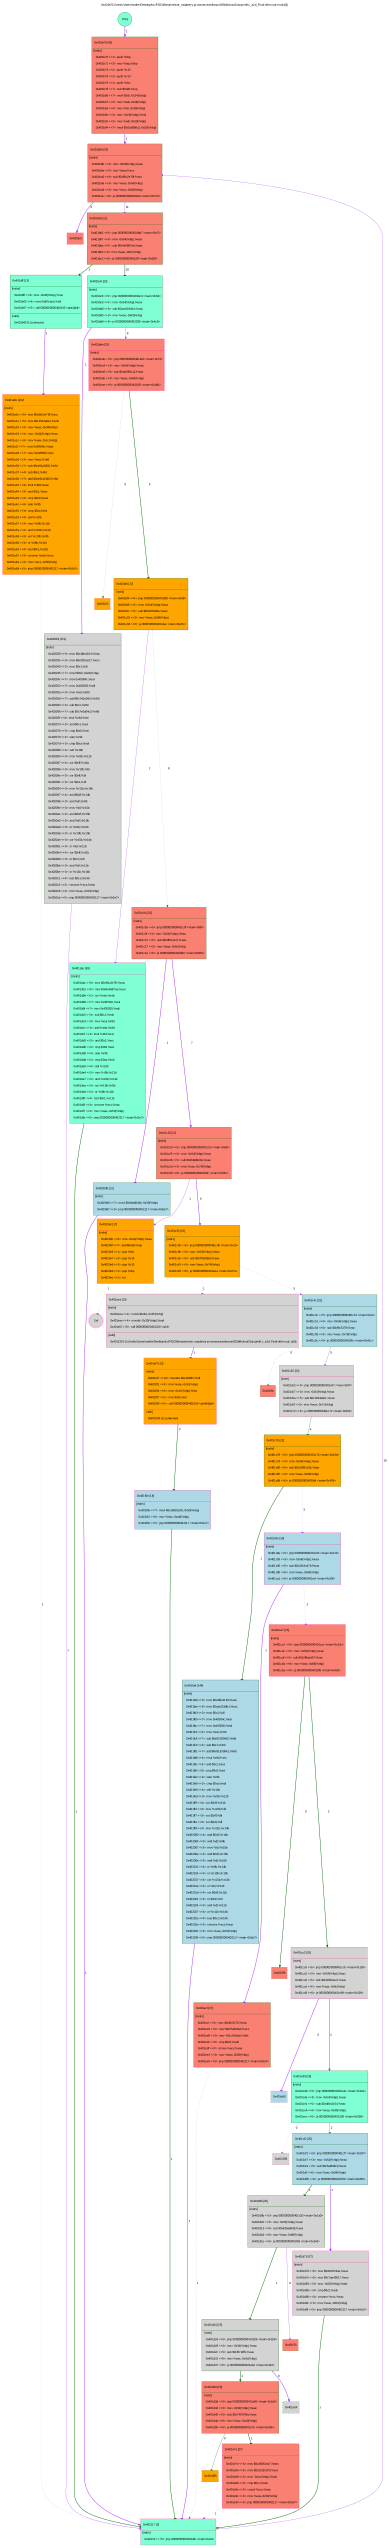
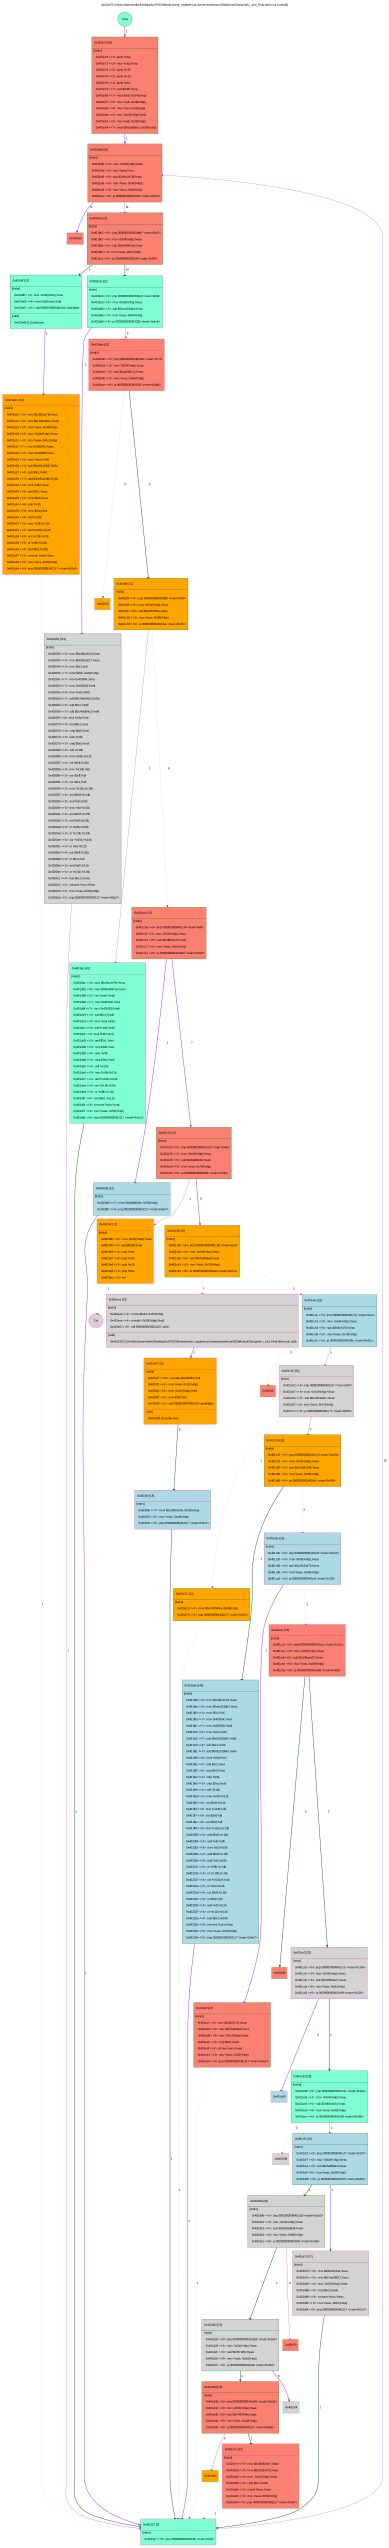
(193, 1352) -> (193, 1352)
none -> (212, 1605)
(329, 2034) -> (329, 2034)
